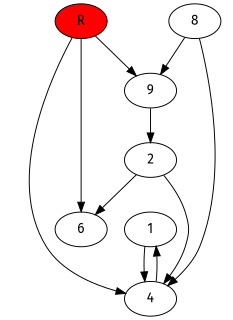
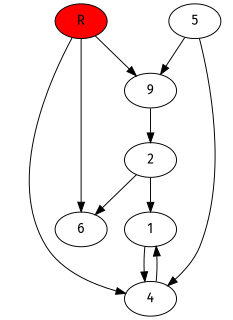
(195, 21) -> (195, 21)
(188, 224) -> (151, 190)
